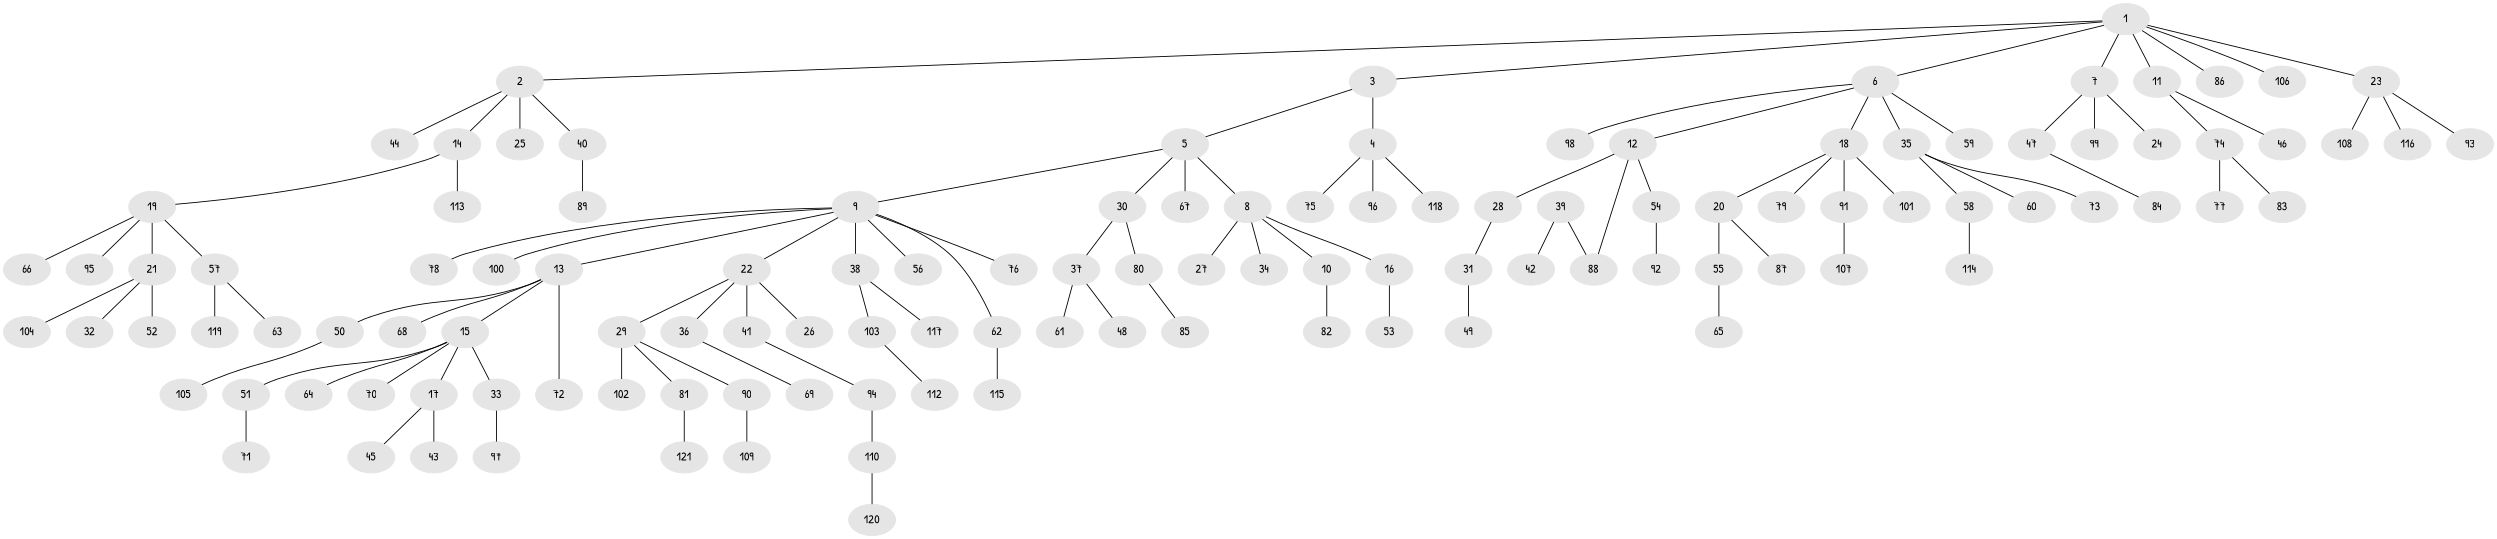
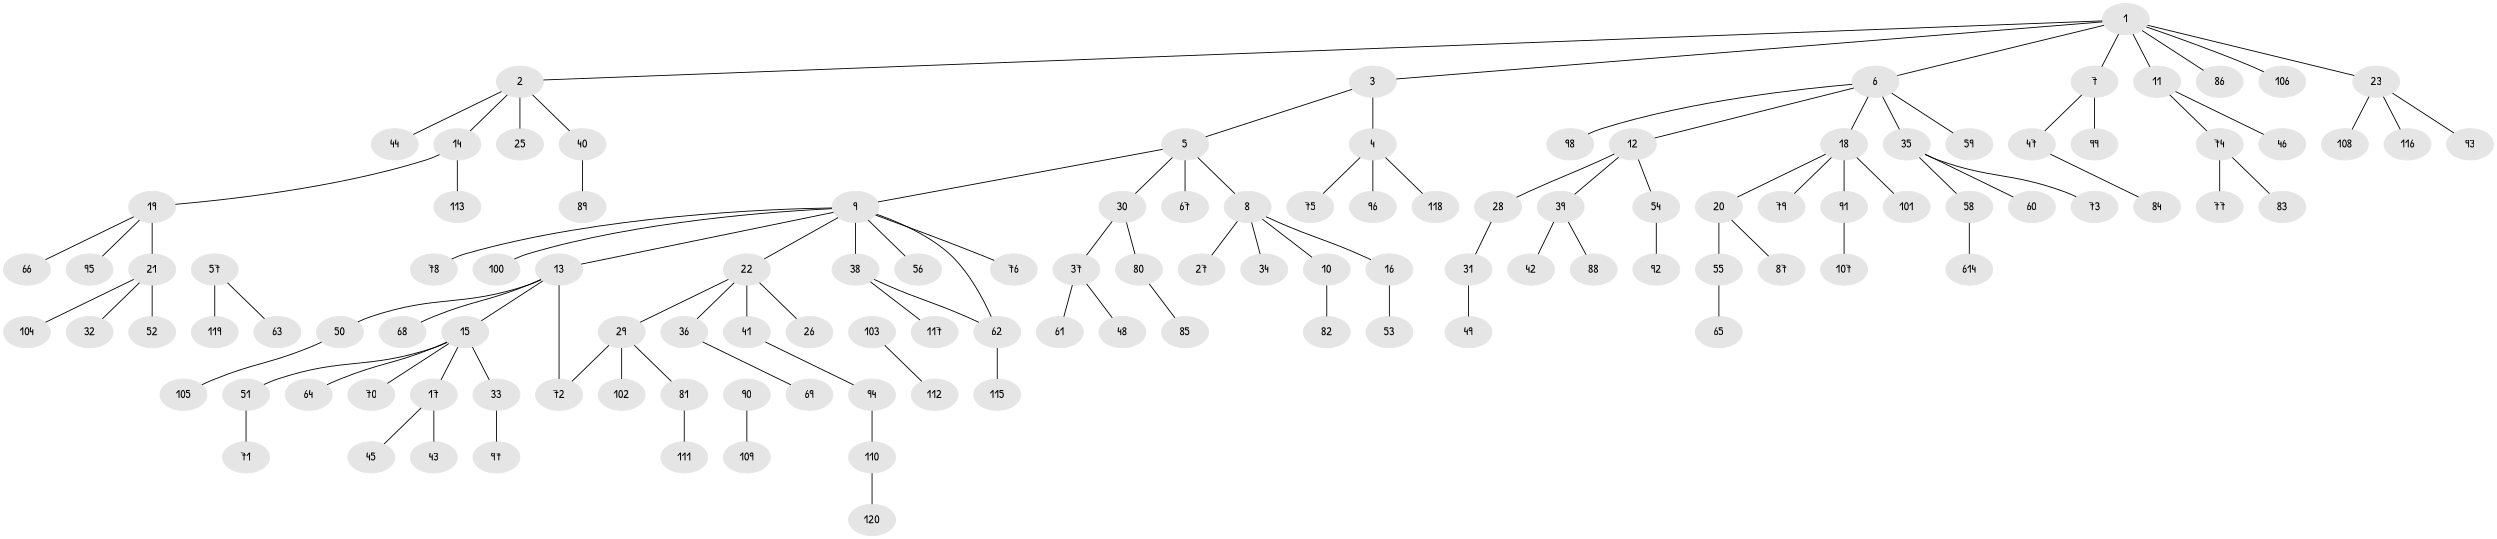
(2157, 144) -> none
(1613, 207) -> (1597, 176)
(183, 238) -> none
(1969, 270) -> (1969, 270)
(864, 301) -> (926, 301)
(684, 363) -> (590, 363)
(684, 457) -> (684, 457)
